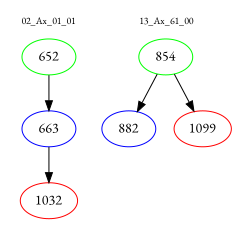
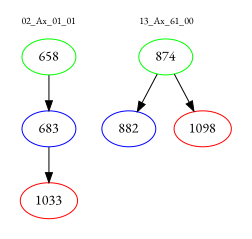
(49, 57) -> (49, 57)
(166, 57) -> (166, 57)
(49, 129) -> (49, 129)
(203, 129) -> (203, 129)
(49, 201) -> (49, 201)
